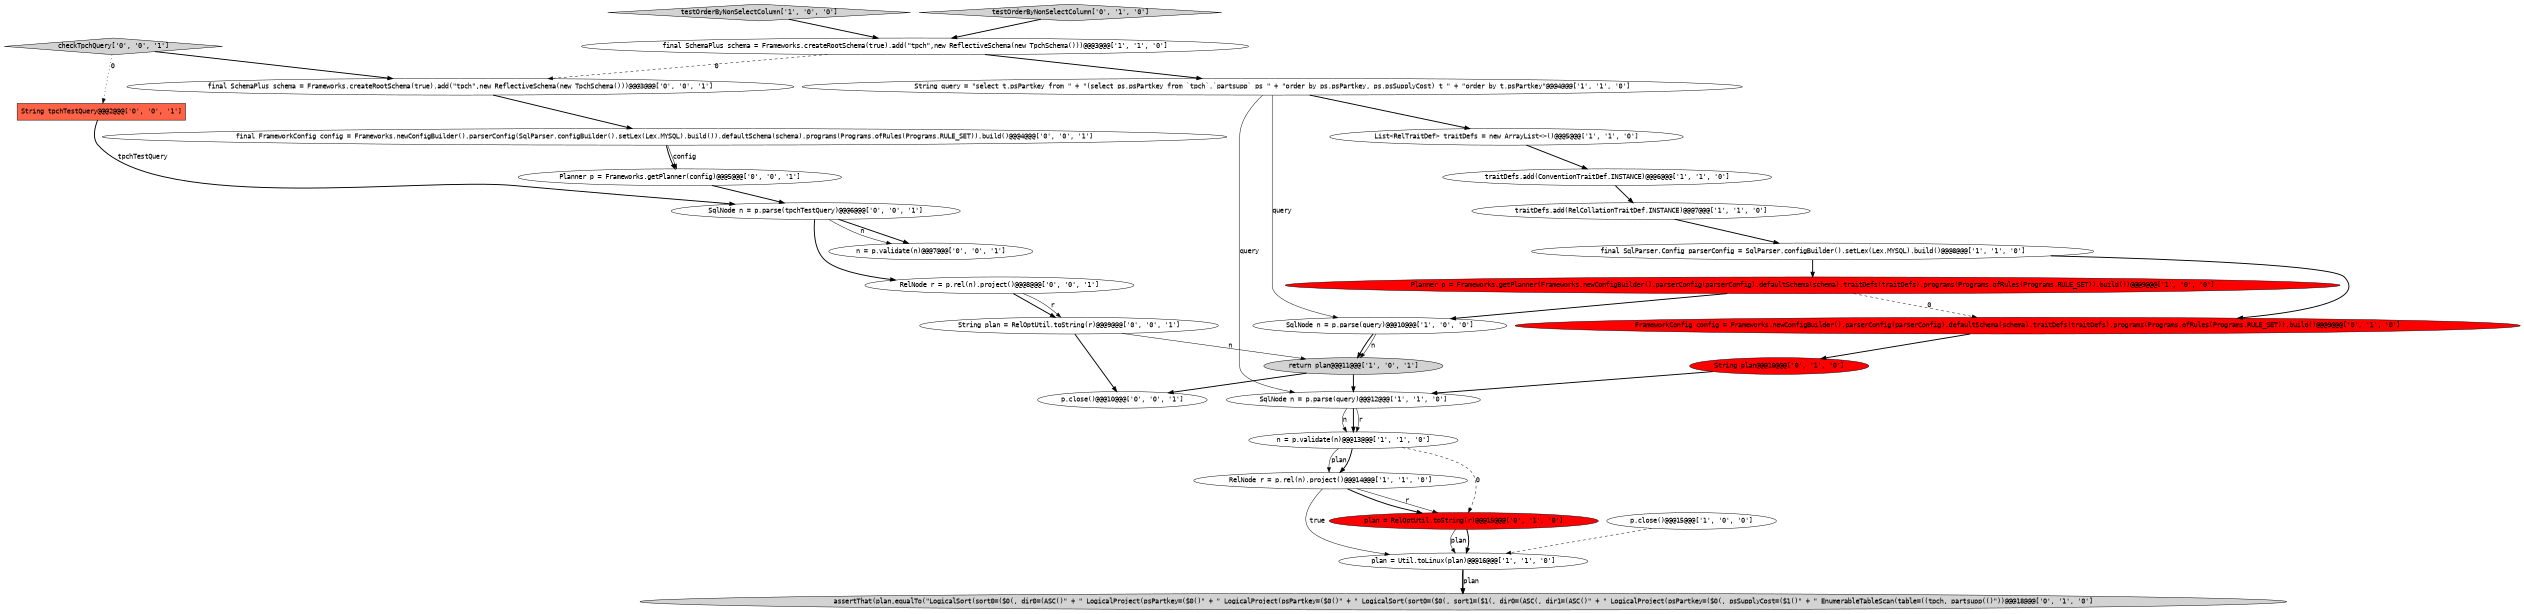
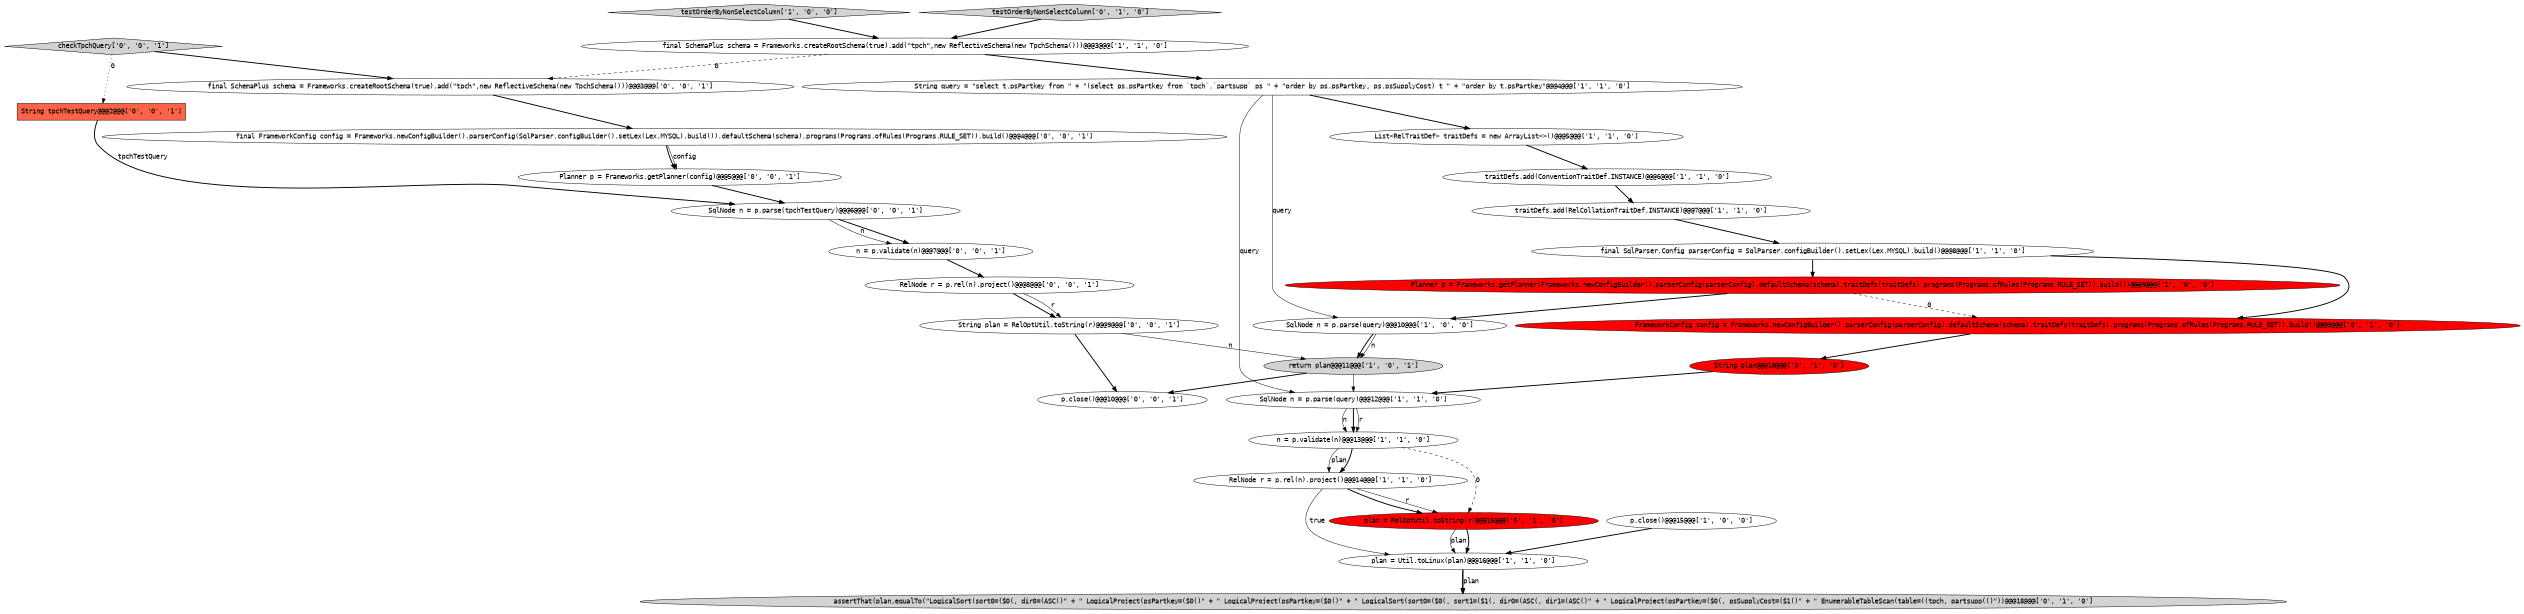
(836, 267) -> (963, 267)
(1353, 381) -> (1353, 381)
(1581, 540) -> (1581, 540)
